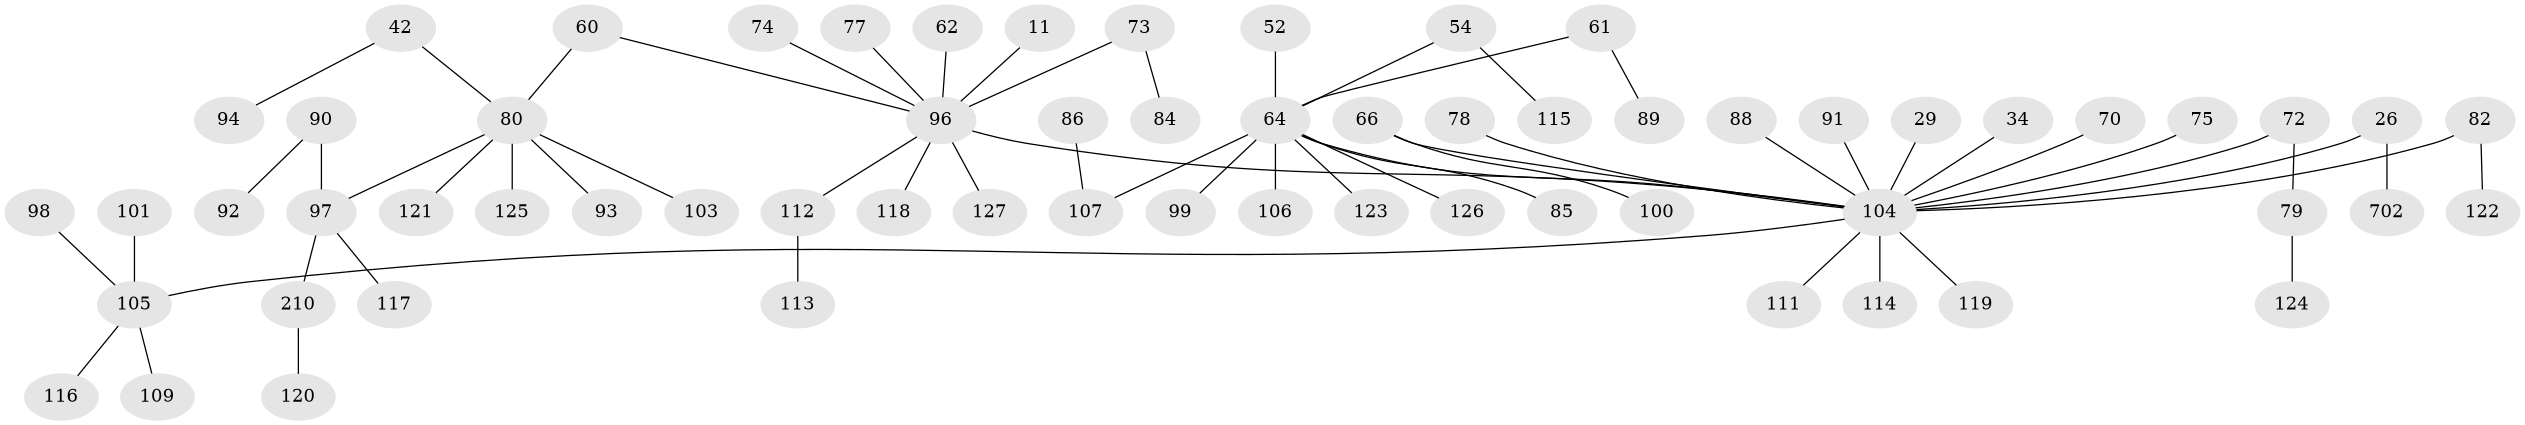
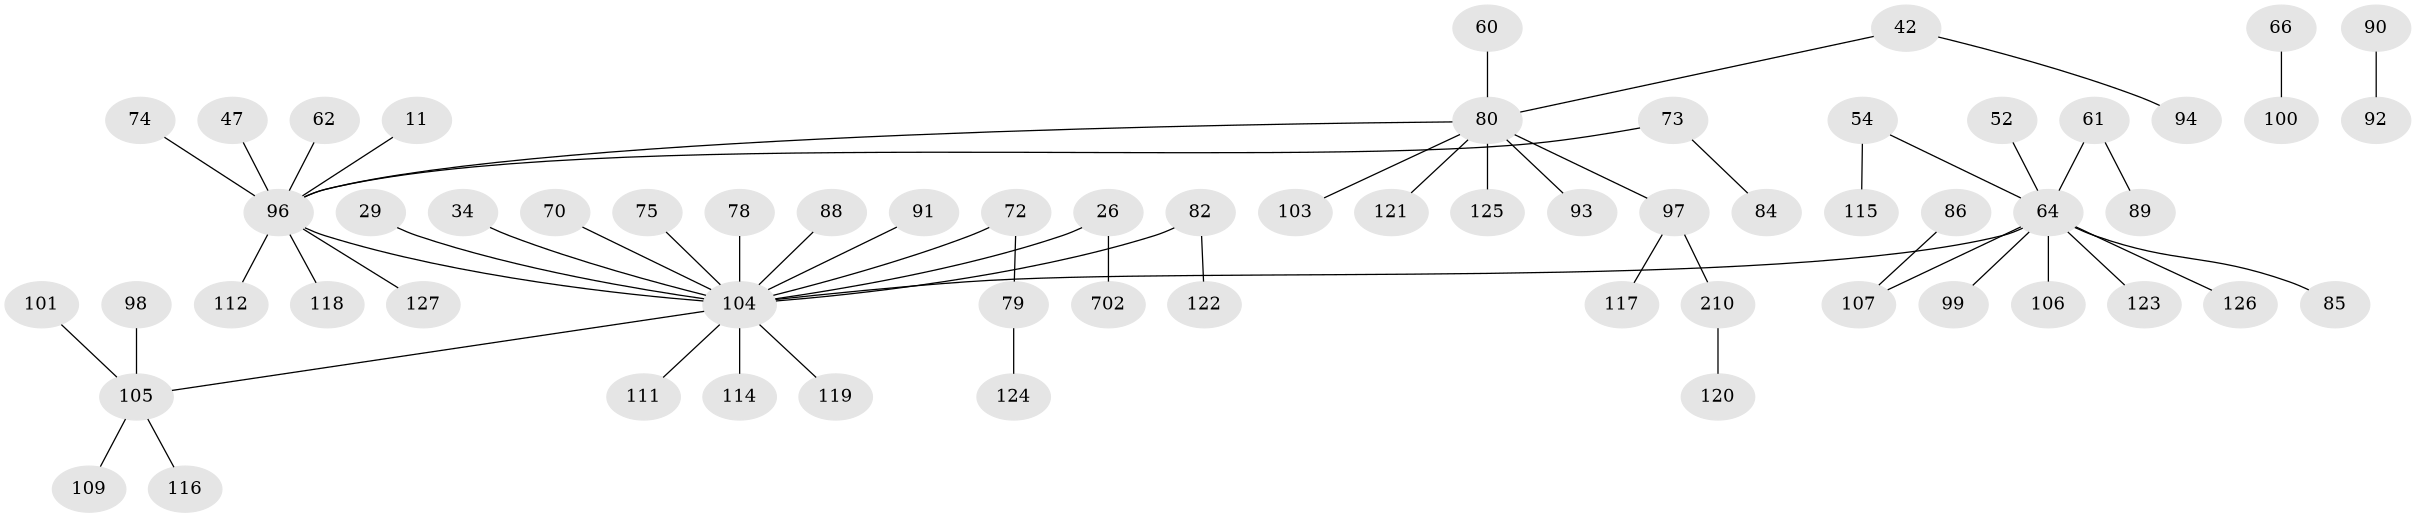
(855, 28) -> (233, 120)
(765, 74) -> (876, 137)
(321, 167) -> none
(1573, 170) -> none
(798, 305) -> none
